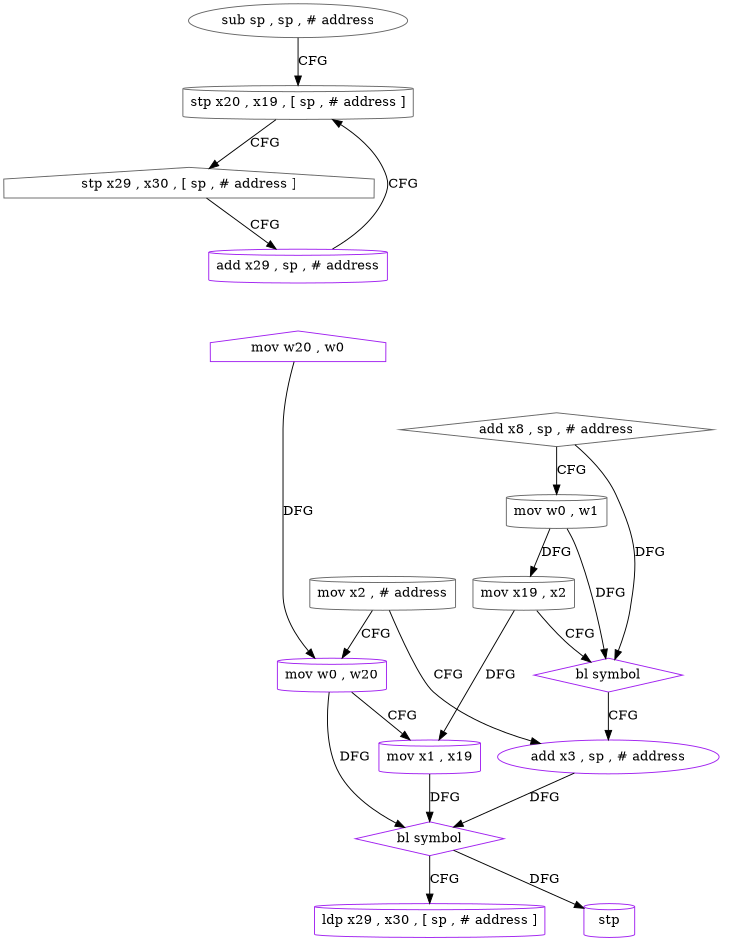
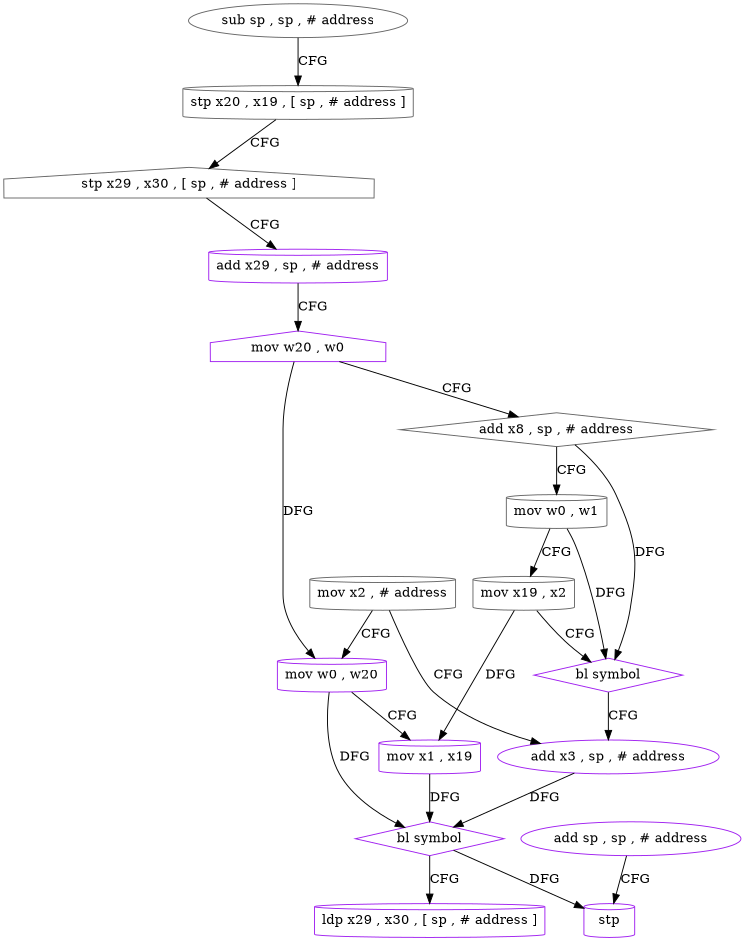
(387, 189) -> (298, 302)
none -> (424, 388)
(557, 552) -> (557, 552)
none -> (631, 839)
